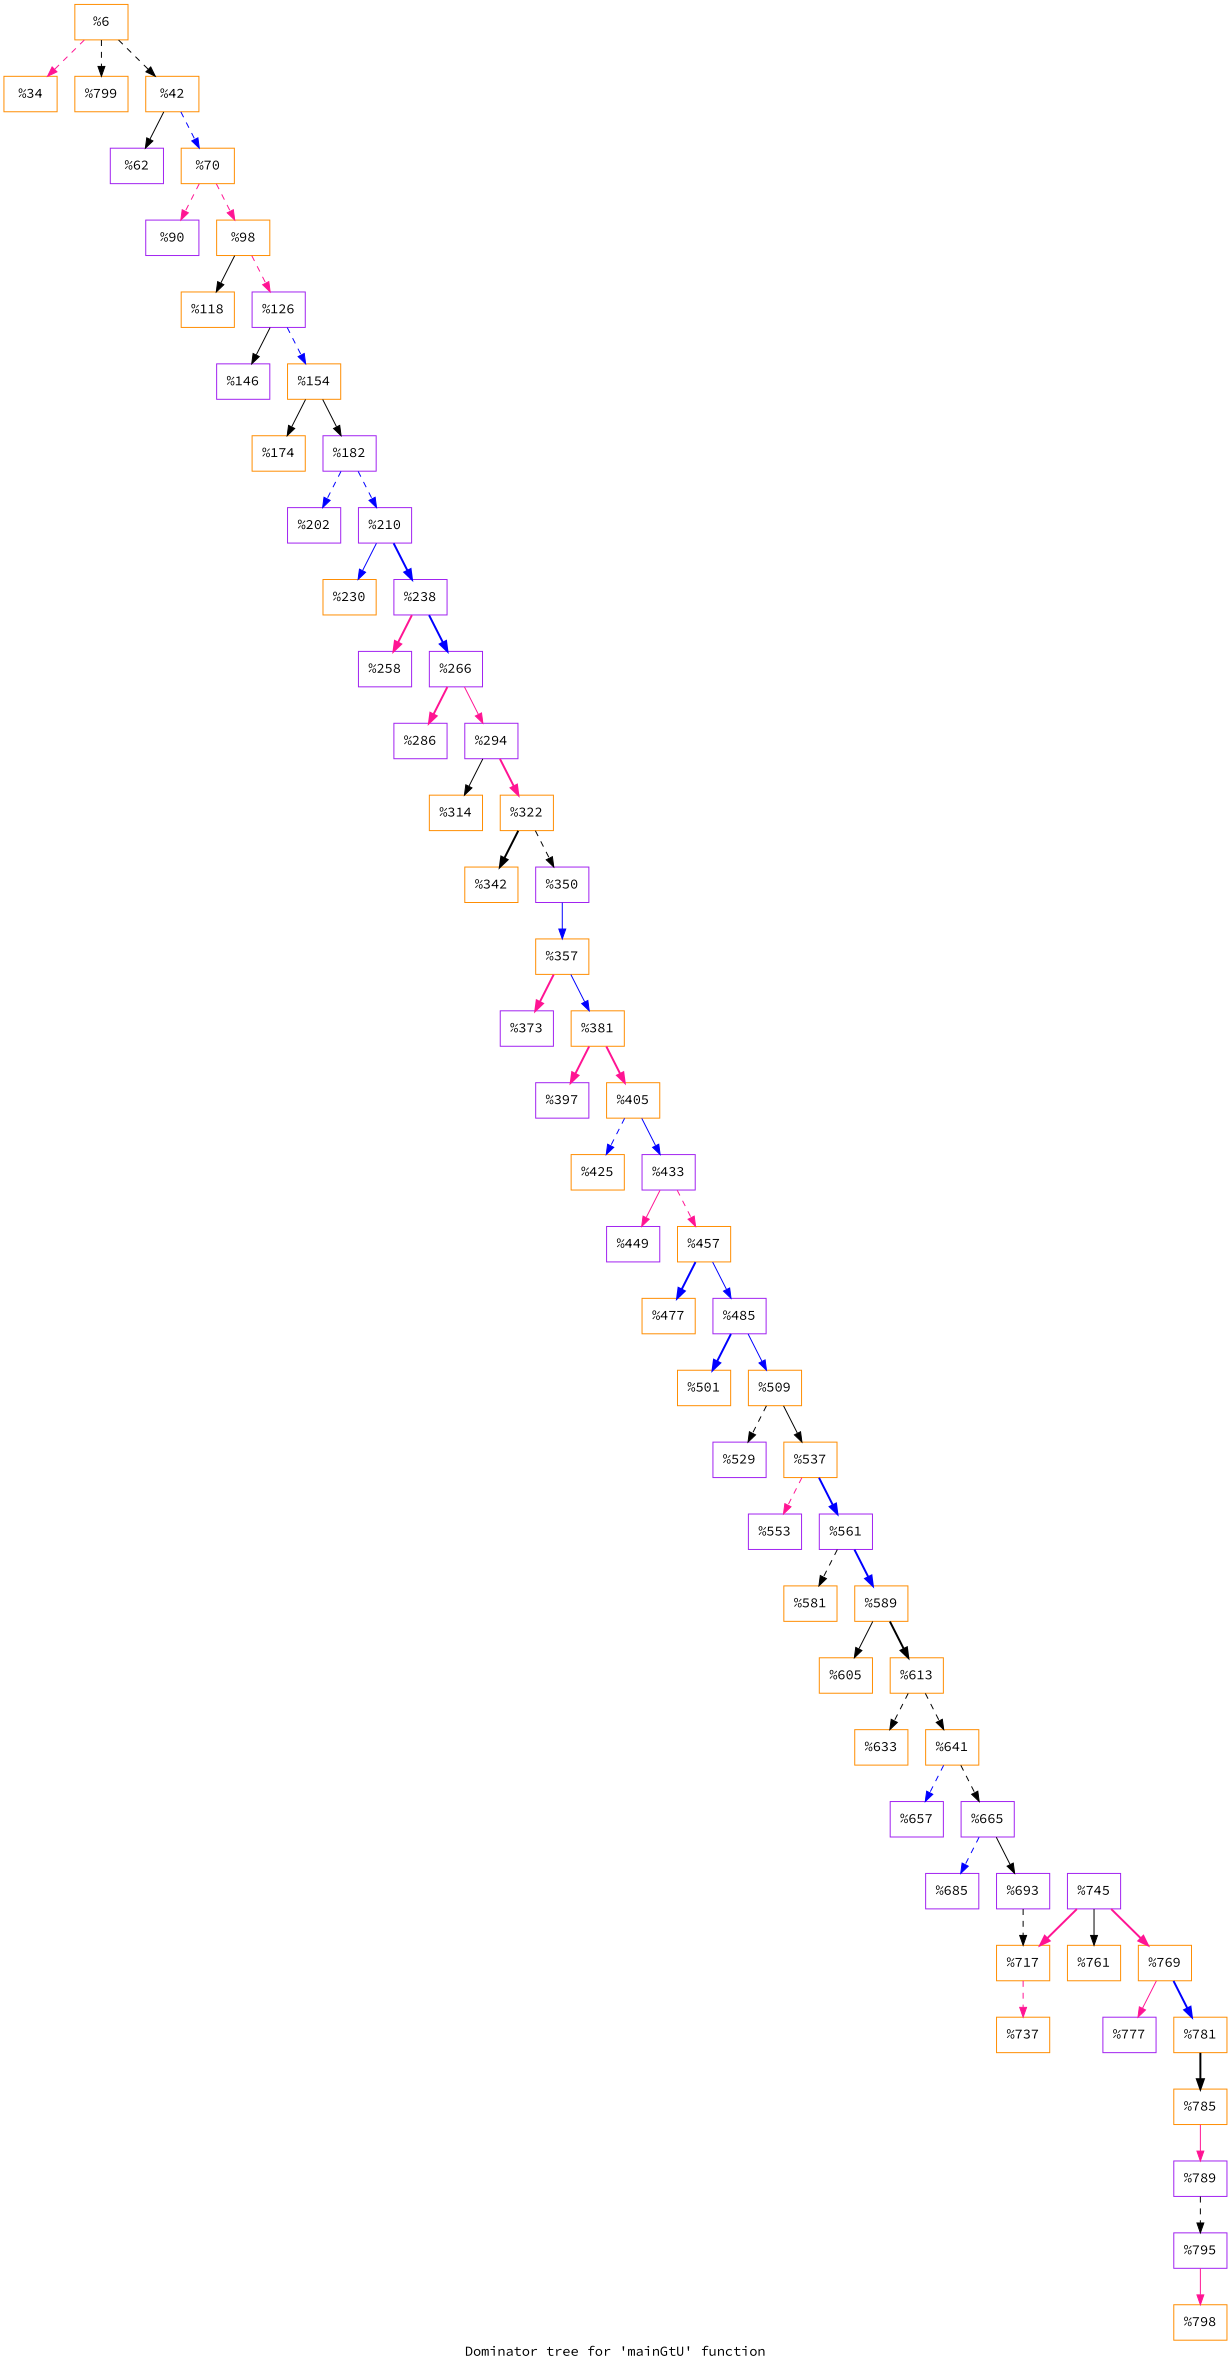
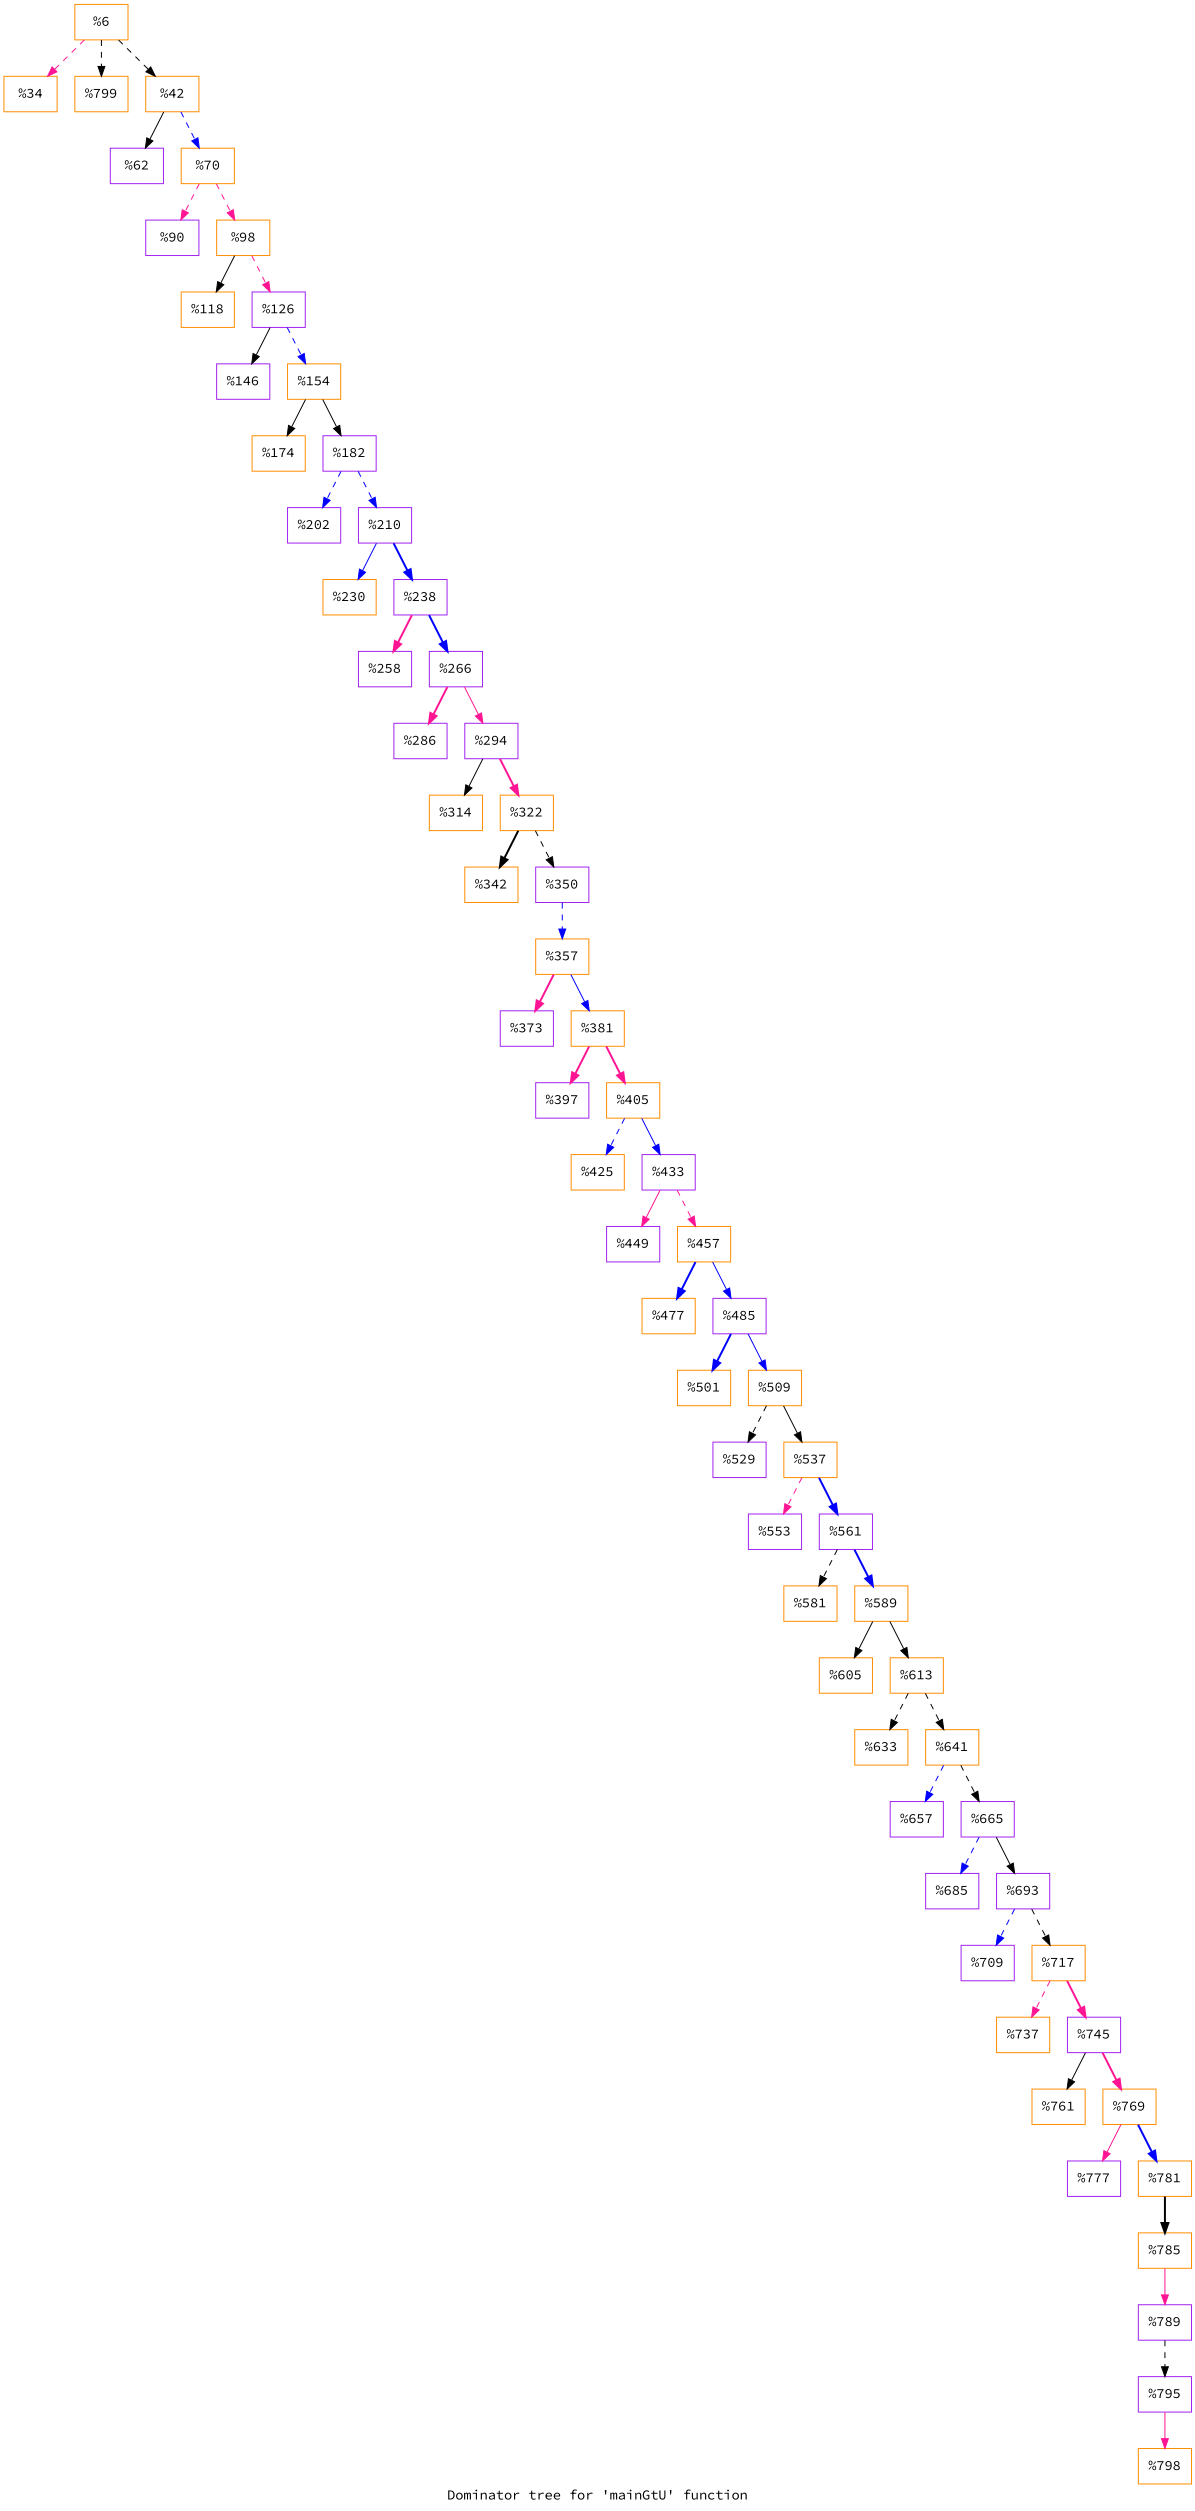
(562, 916) -> (562, 916)
(897, 1635) -> (897, 1635)
(1062, 1924) -> (1074, 1995)
none -> (988, 1963)
